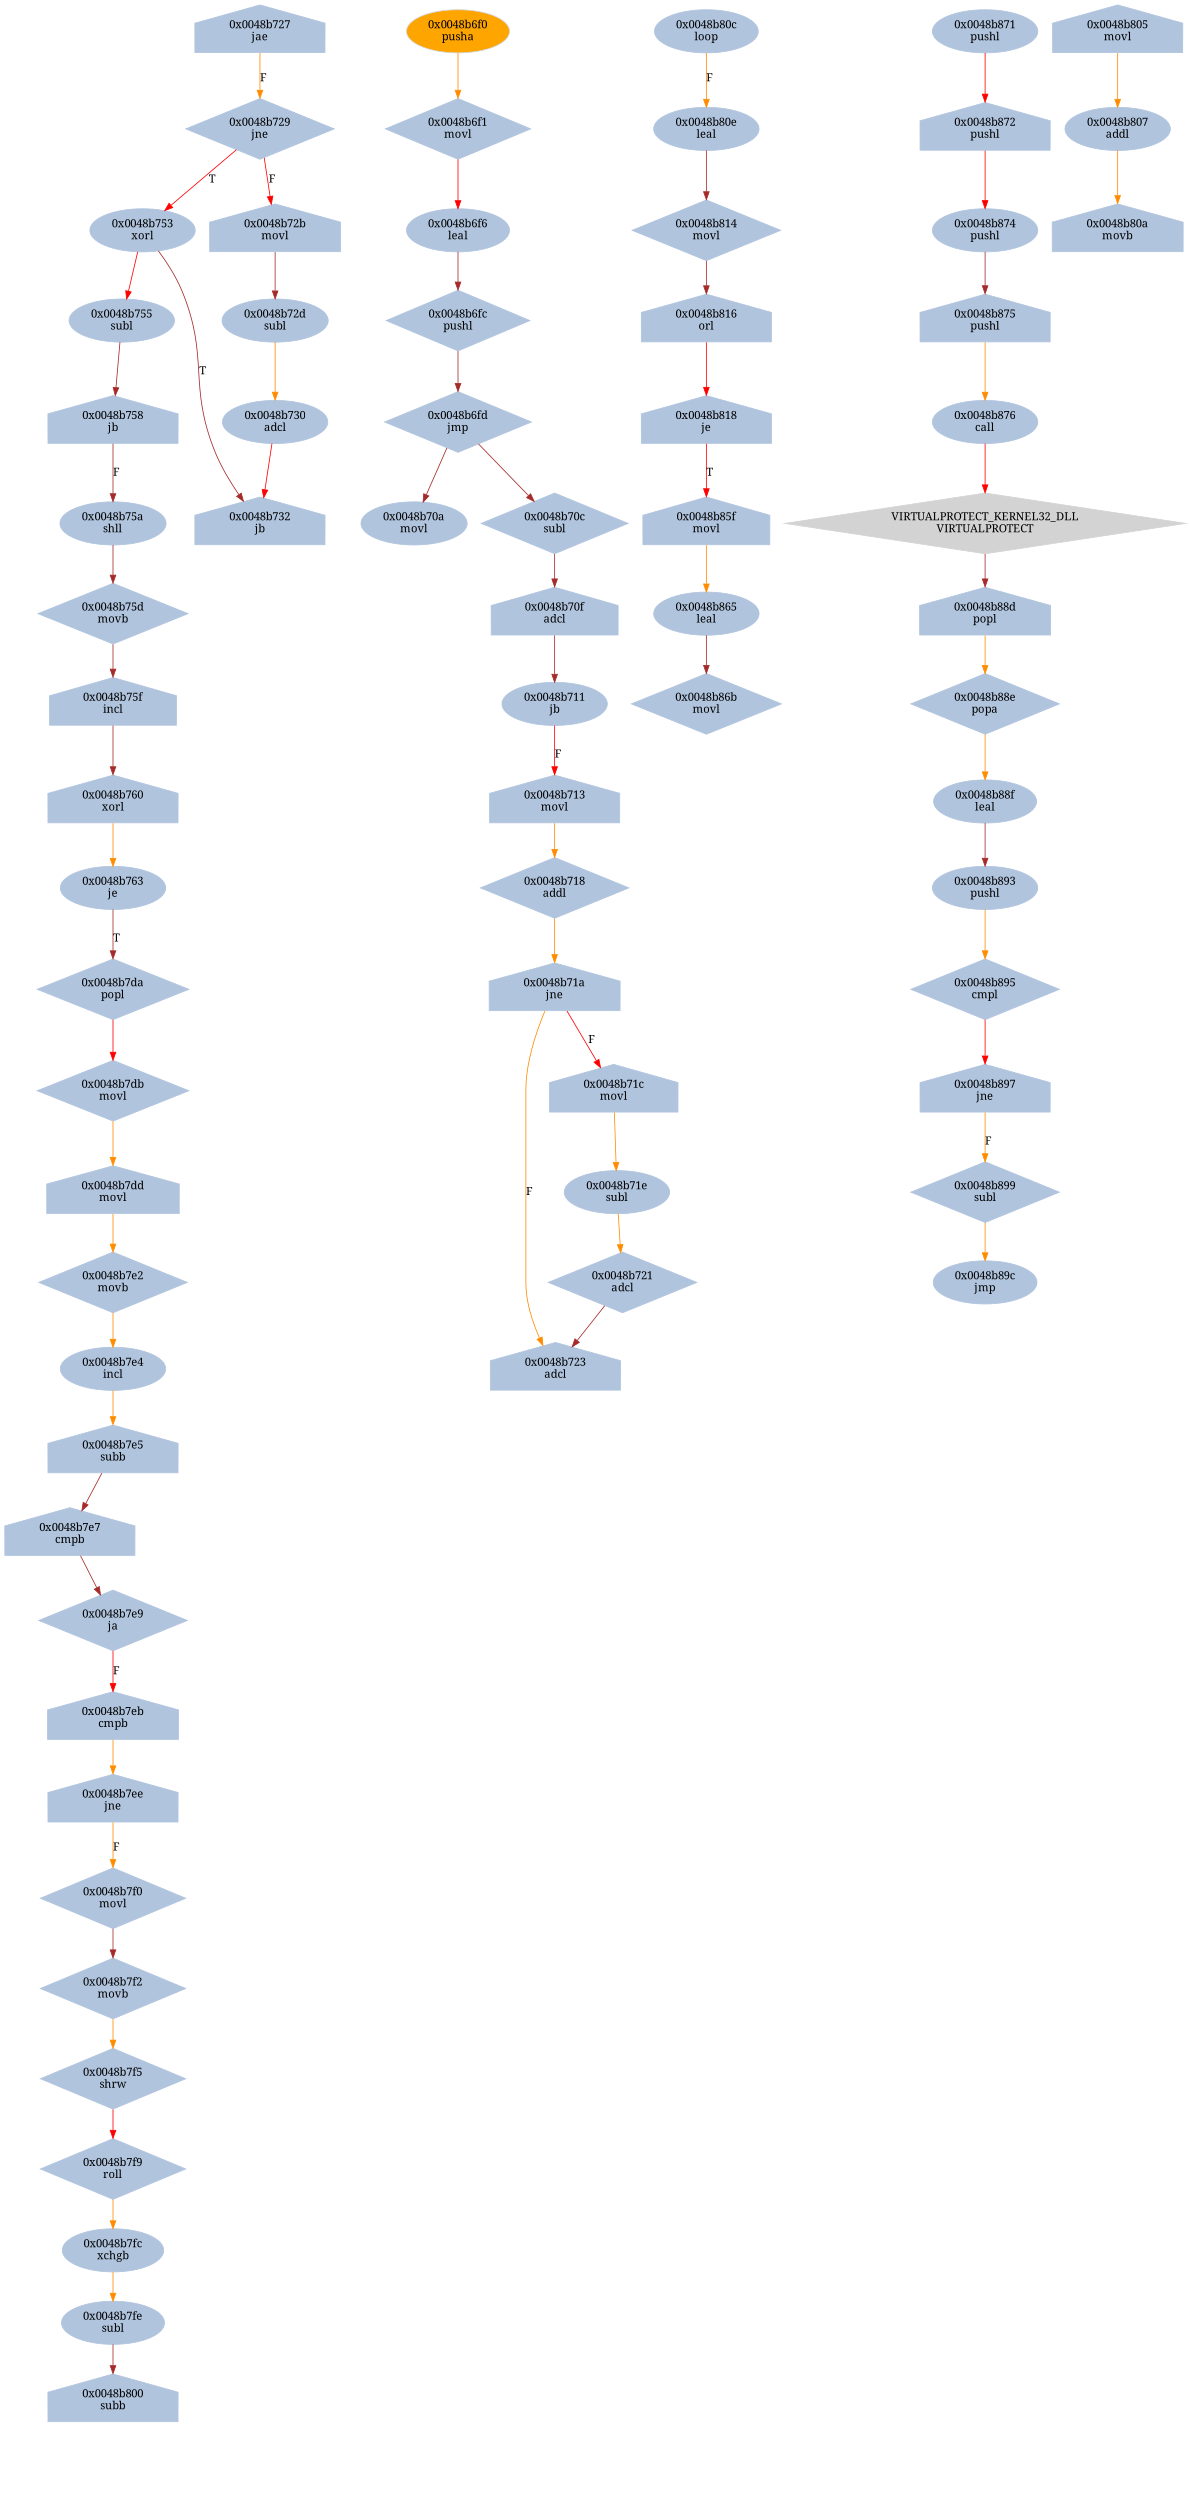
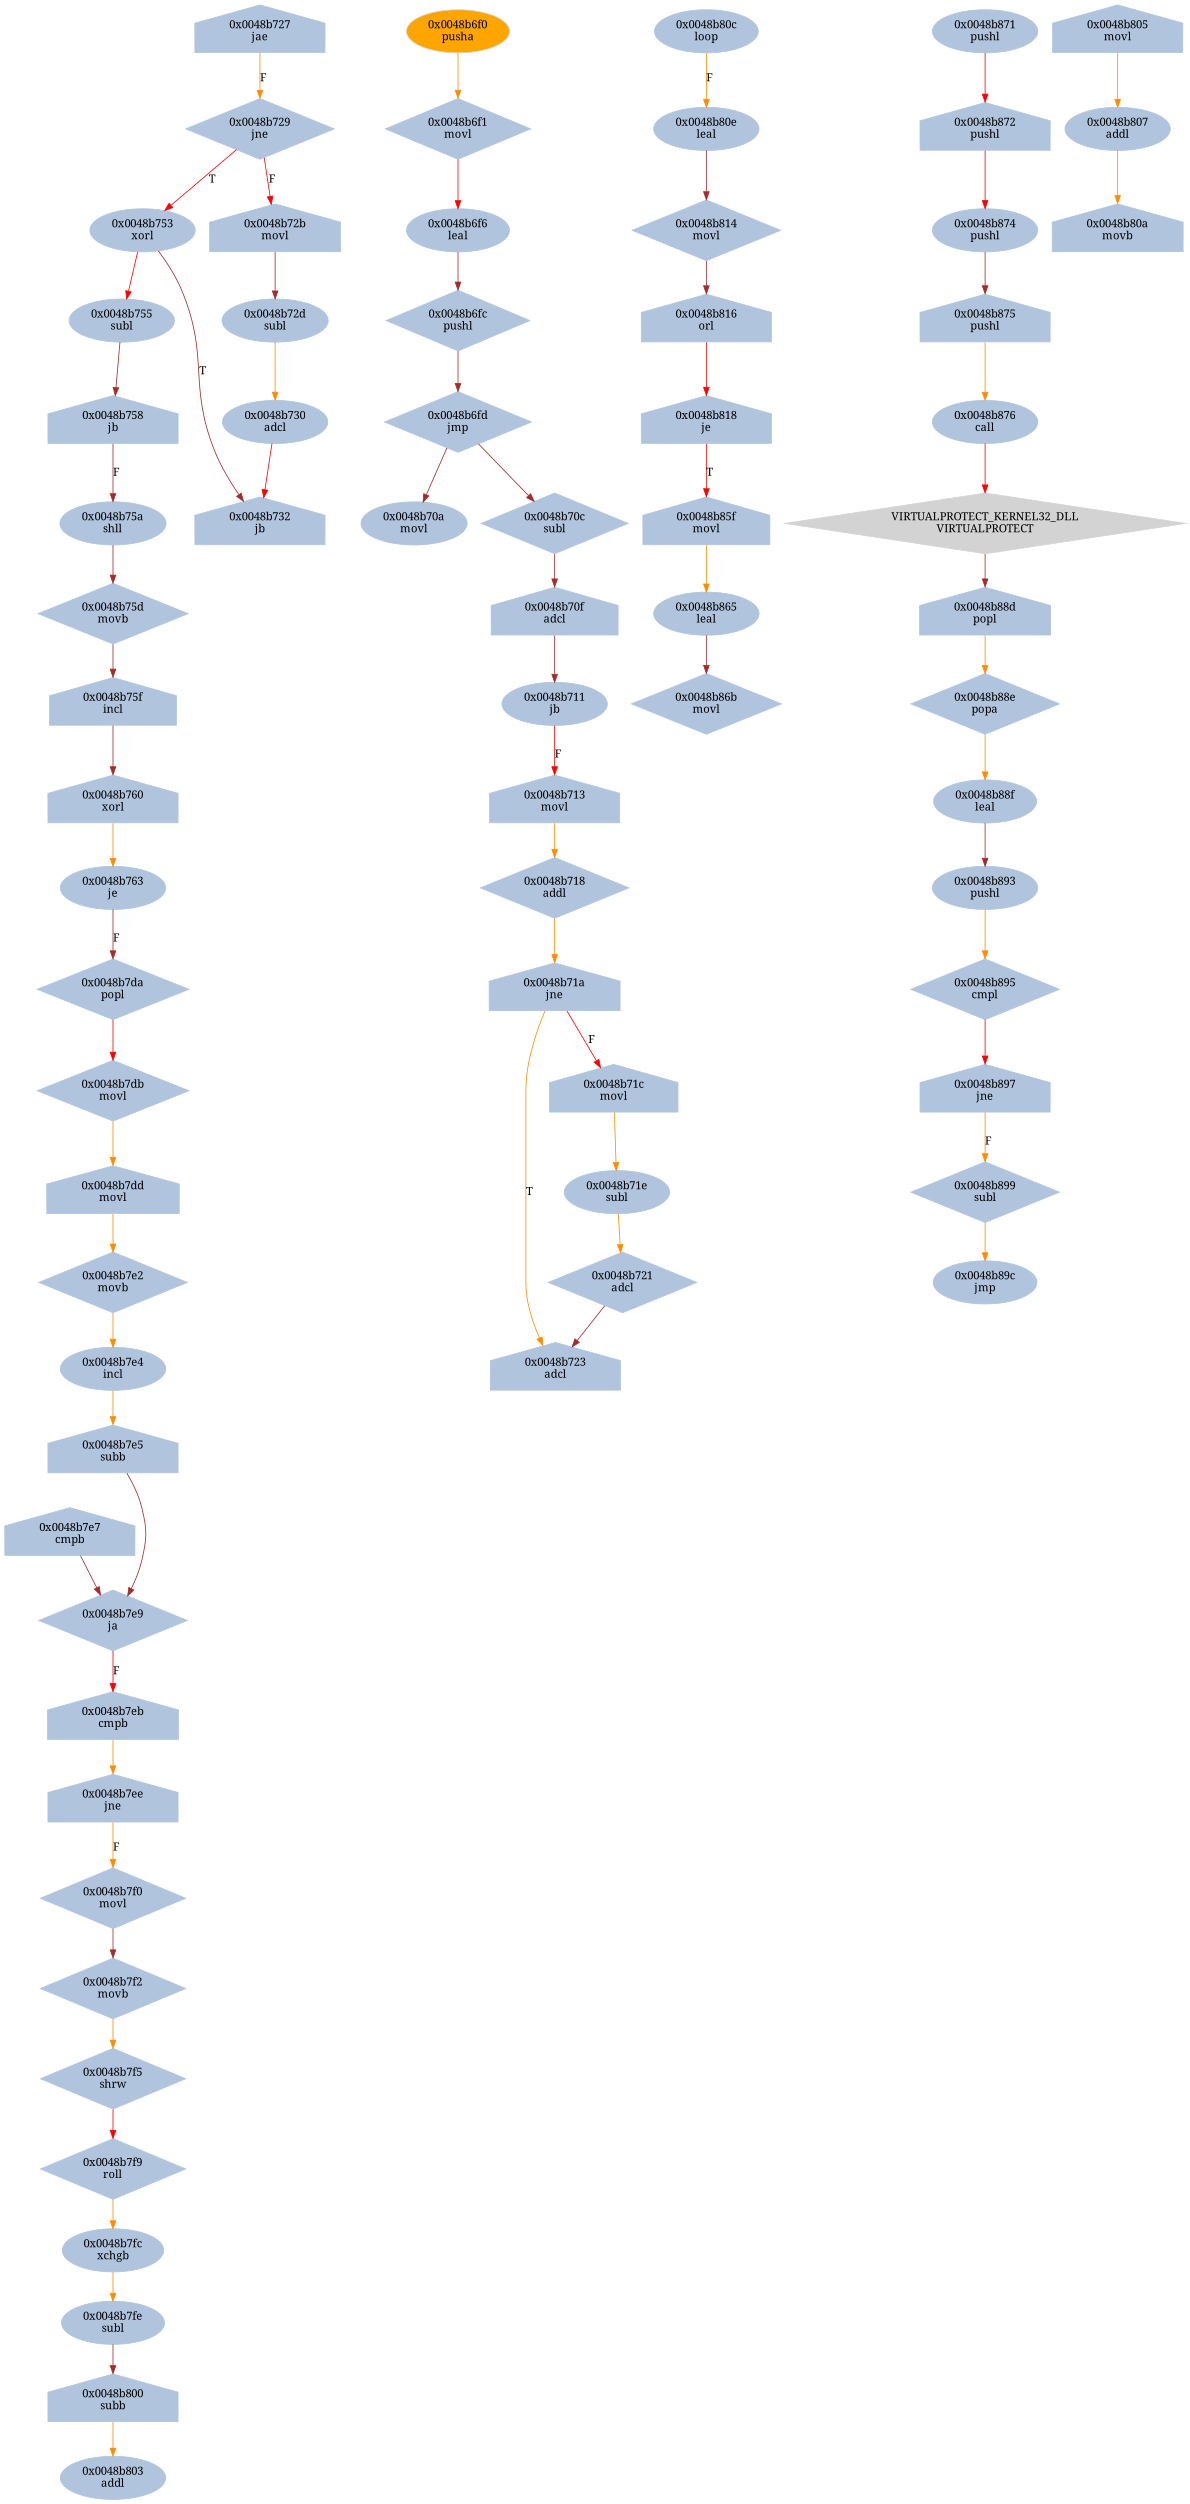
(117, 939) -> (117, 939)
(529, 1192) -> (529, 1192)
(94, 1488) -> (146, 1530)
none -> (113, 2478)
